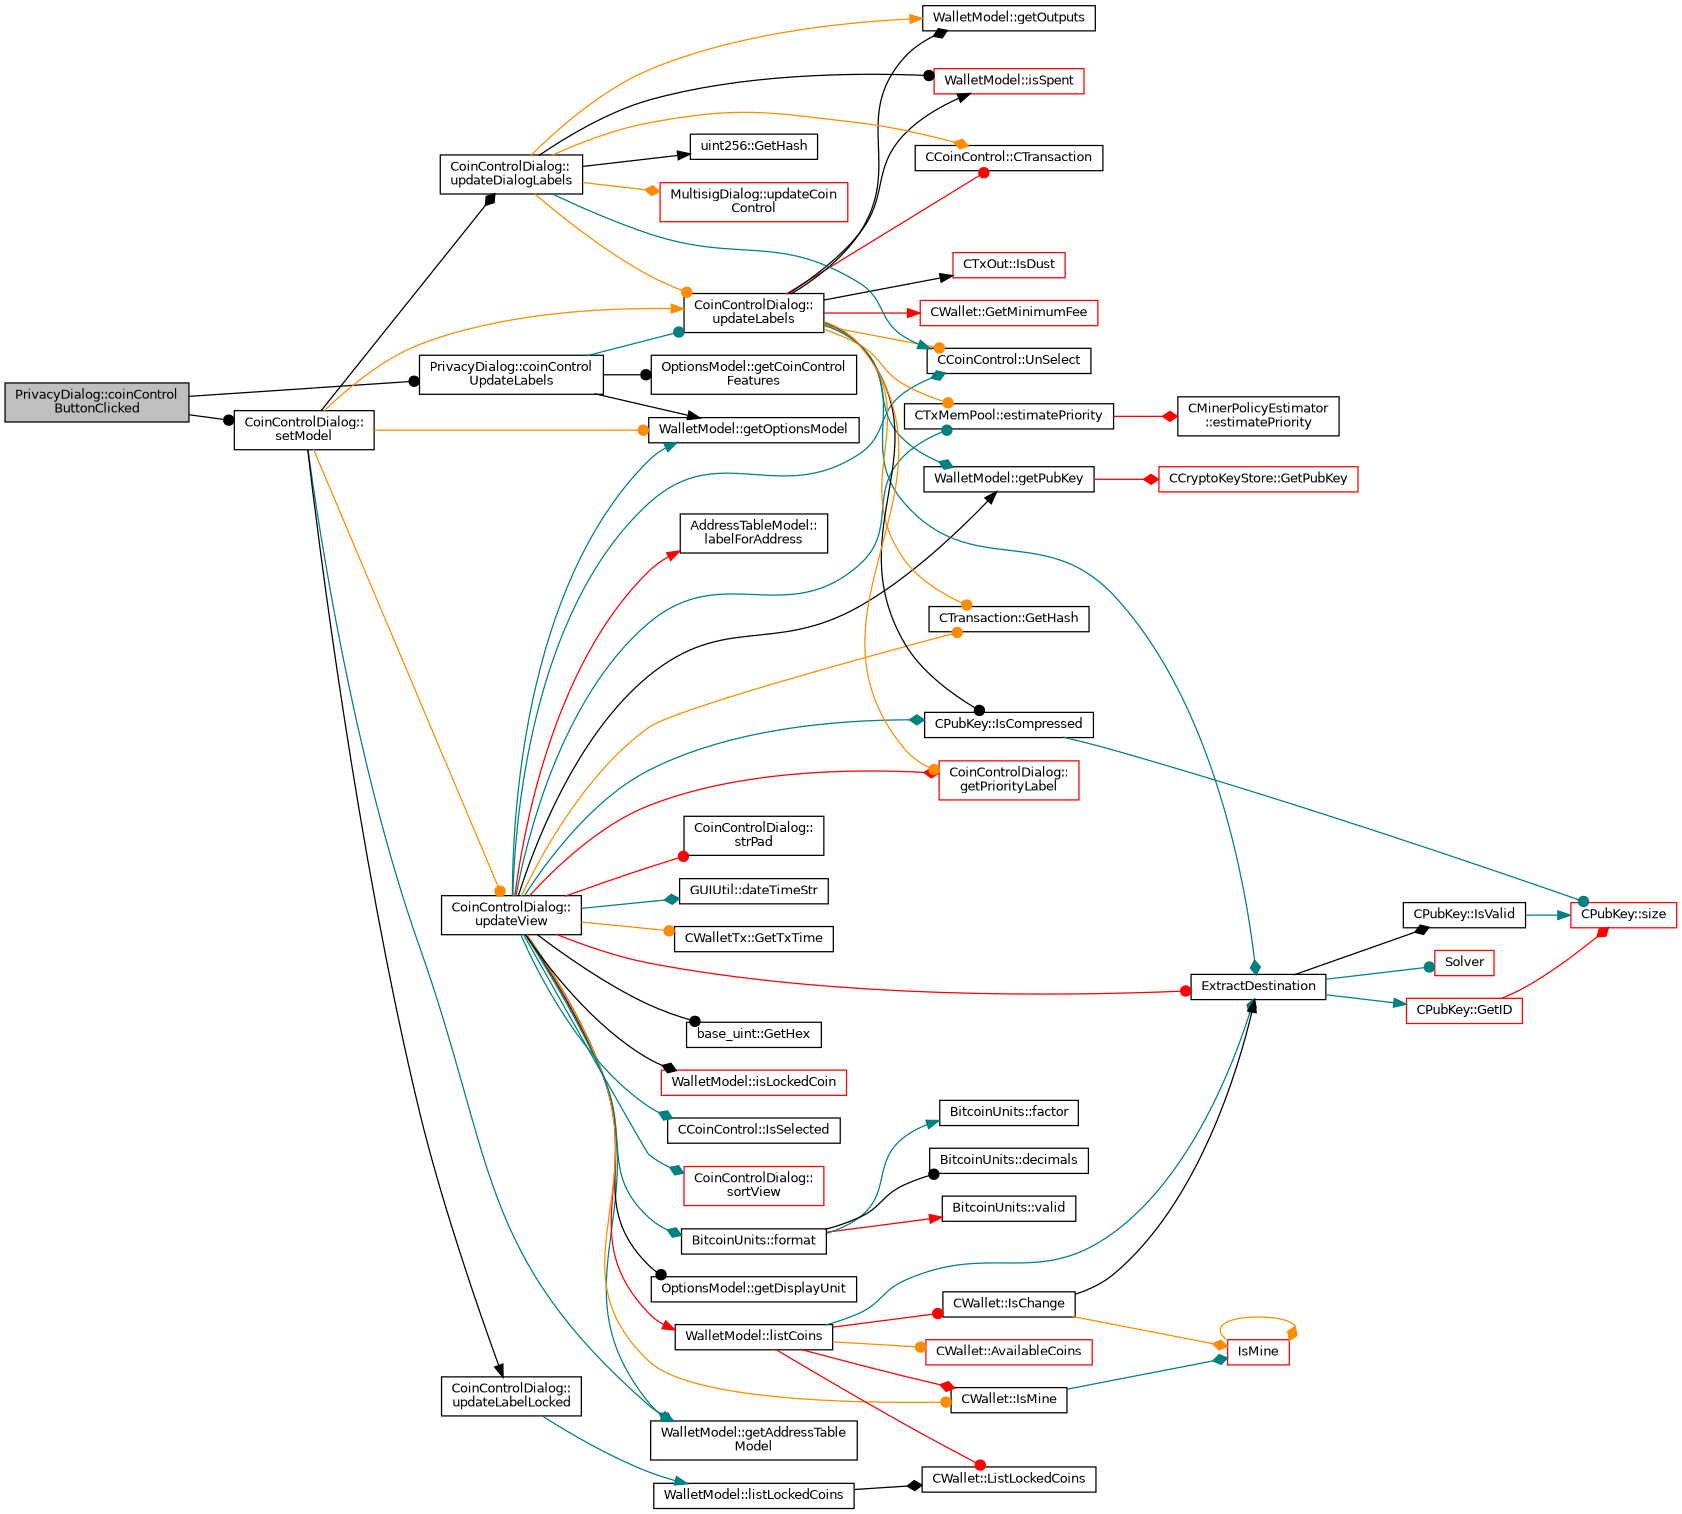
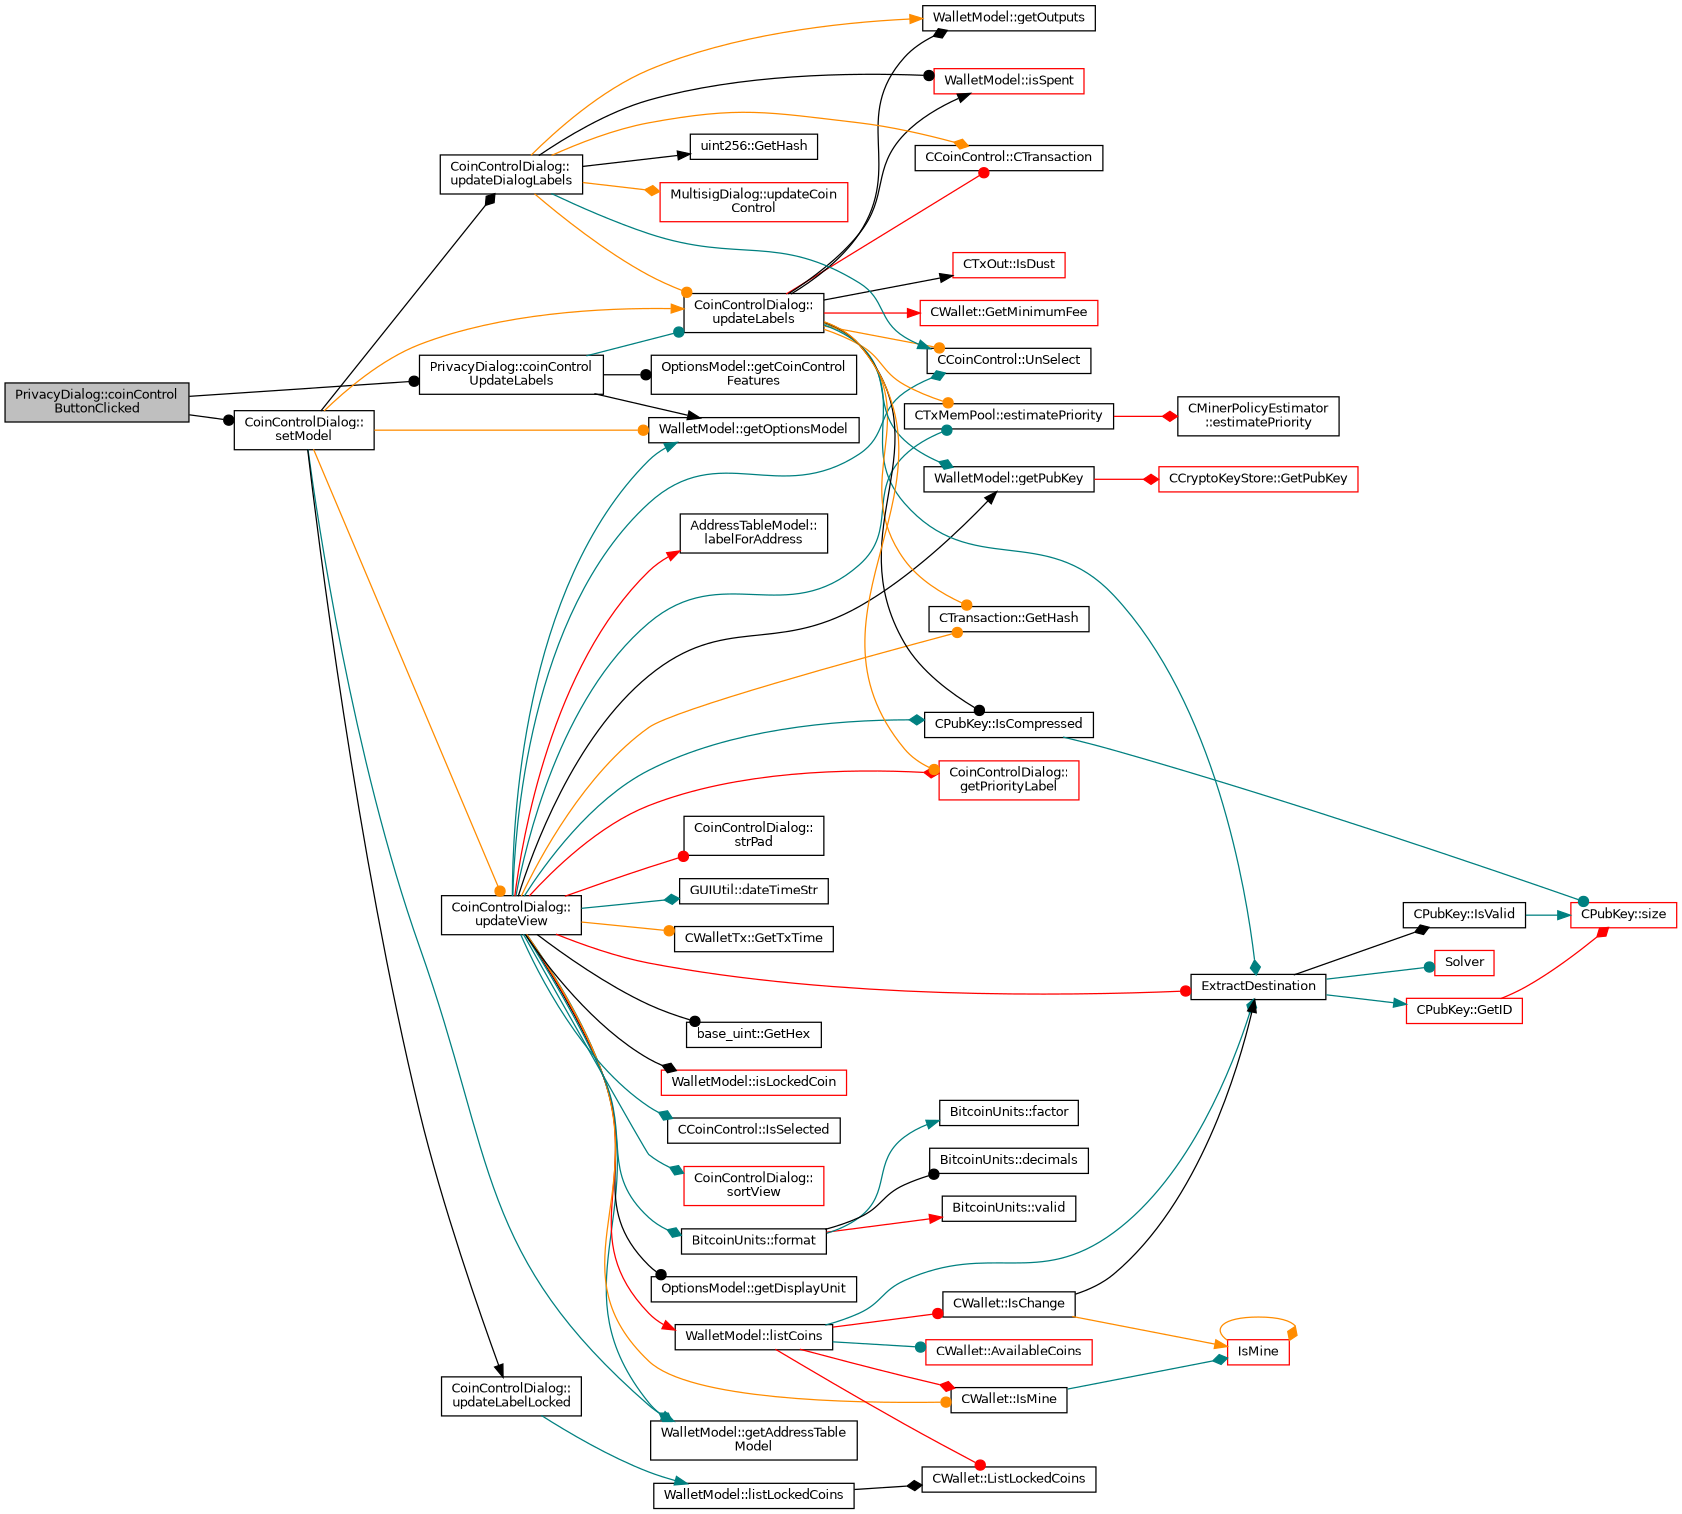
(1144, 1330) -> (1144, 1330)
(874, 1344) -> (874, 1344)
